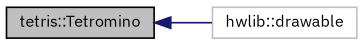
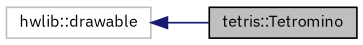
(191, 23) -> (188, 23)
